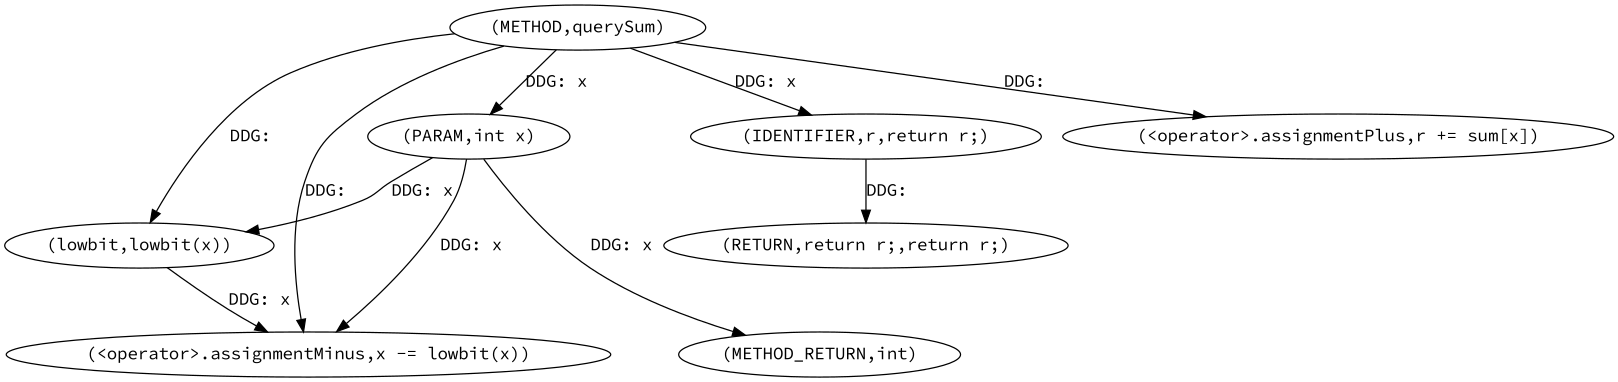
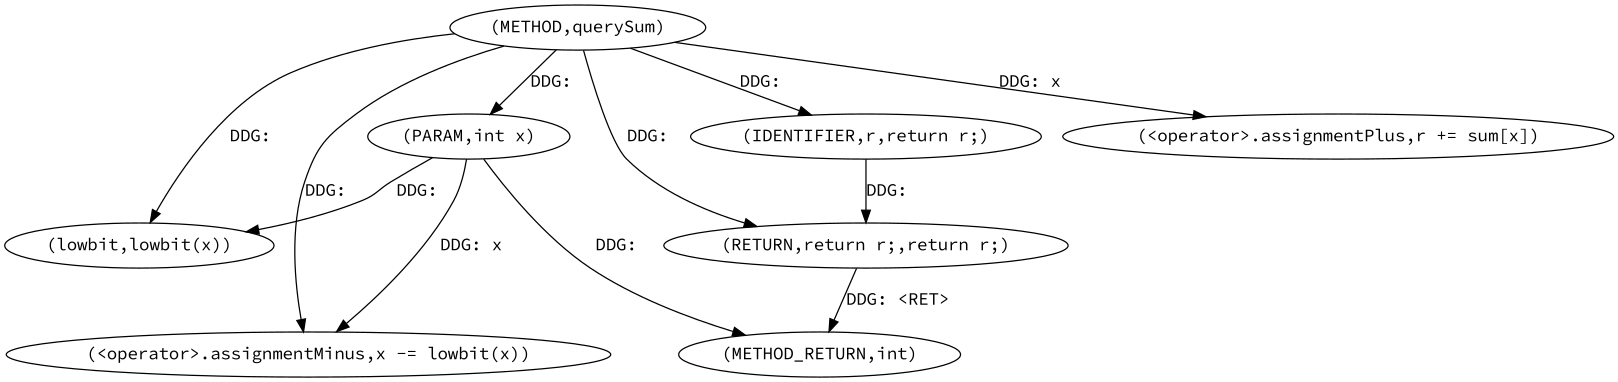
(557, 82) -> (557, 82)
(766, 82) -> (766, 82)
(1030, 82) -> (1030, 82)
none -> (633, 165)
(422, 191) -> (422, 191)
(622, 246) -> (622, 246)
none -> (845, 294)
(211, 298) -> none
